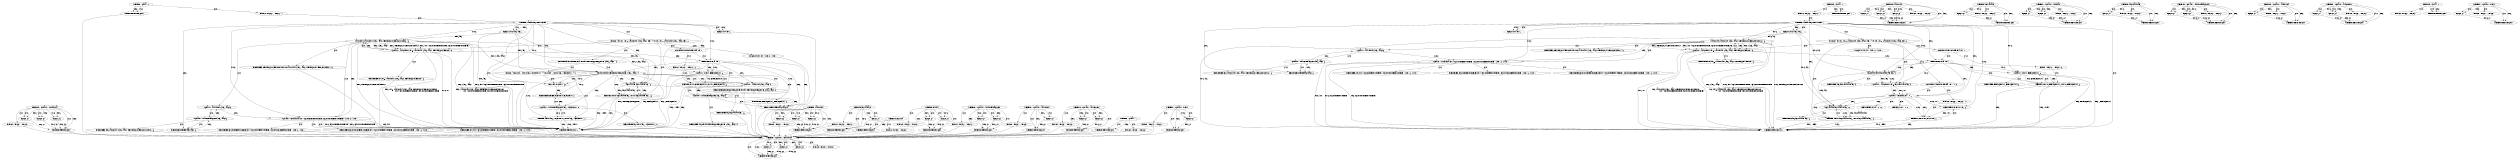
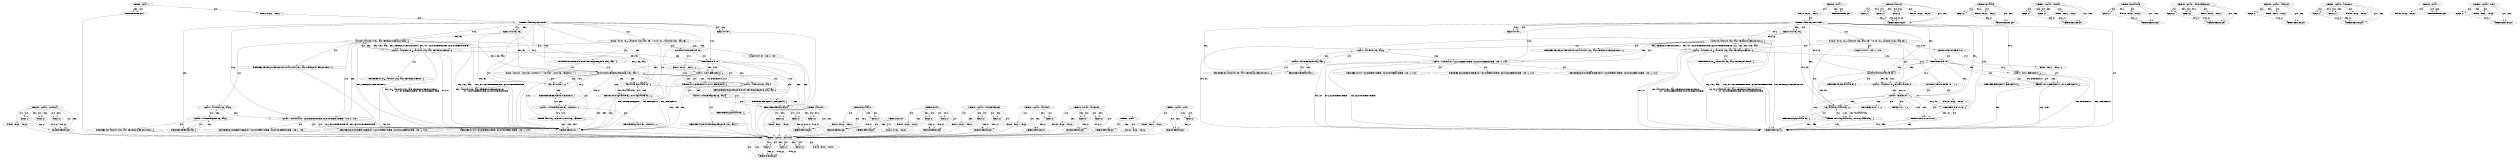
(597, 90) -> (597, 90)
(1934, 102) -> (1934, 102)
